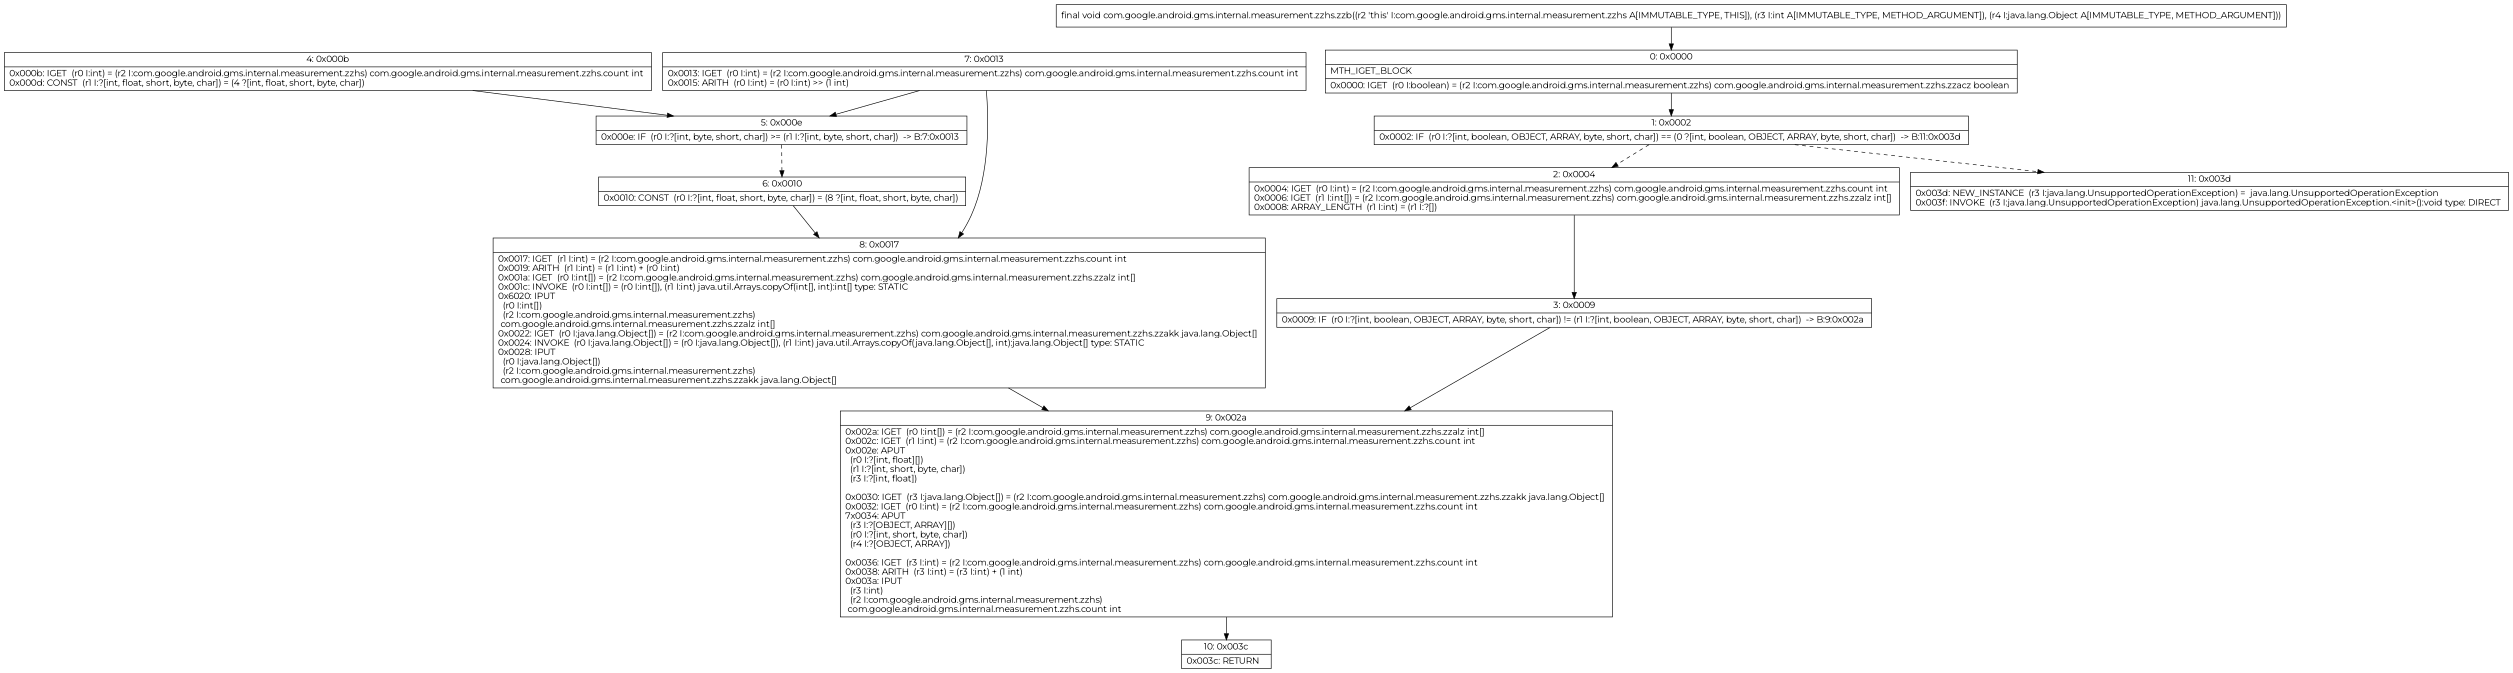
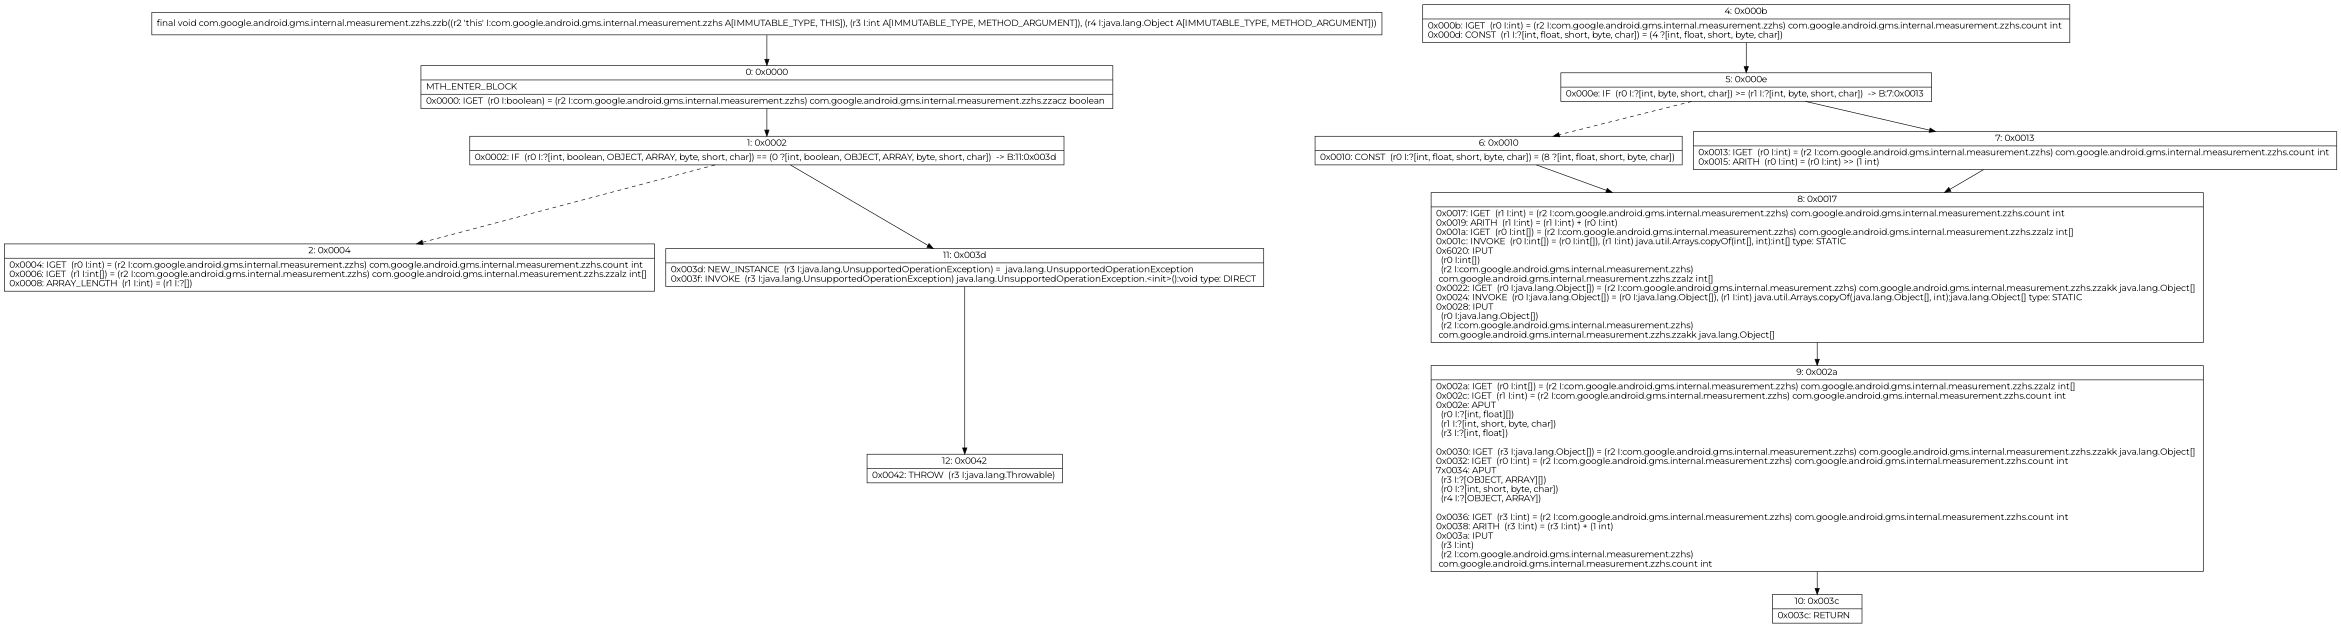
(1371, 71) -> (472, 87)
(878, 102) -> (1867, 116)
(1916, 158) -> (859, 205)
(1574, 313) -> none
none -> (965, 469)
